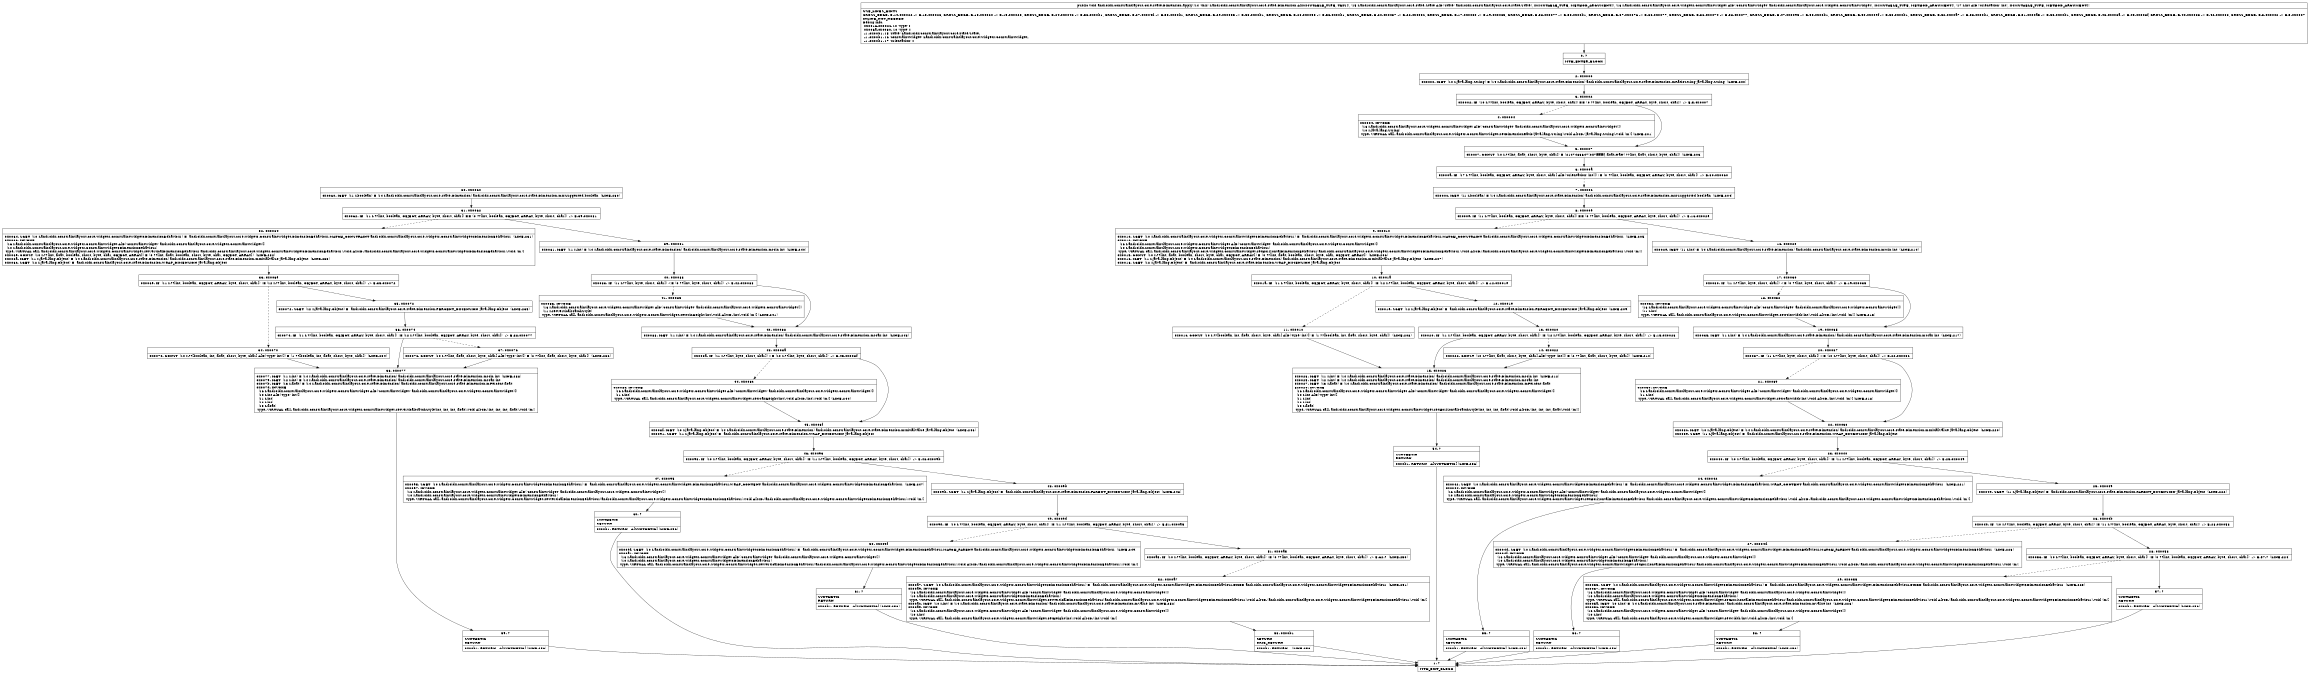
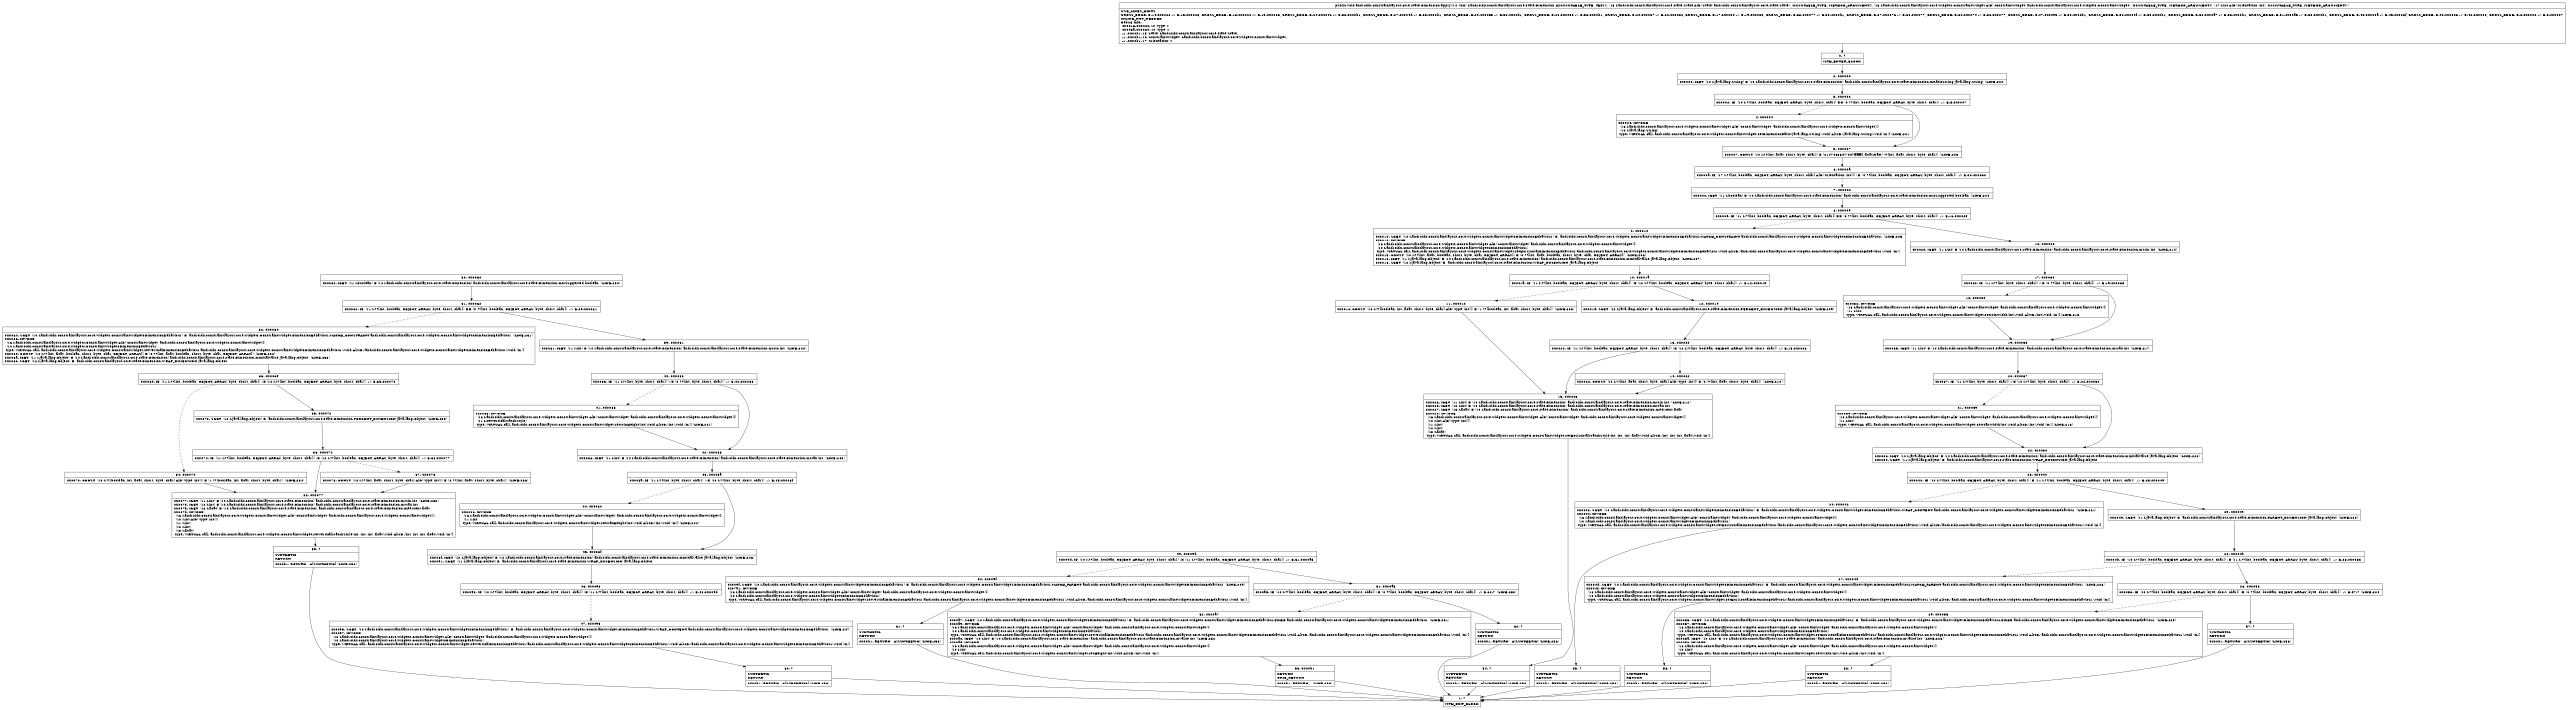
(1057, 489) -> none
(635, 553) -> (744, 589)
none -> (1518, 634)
